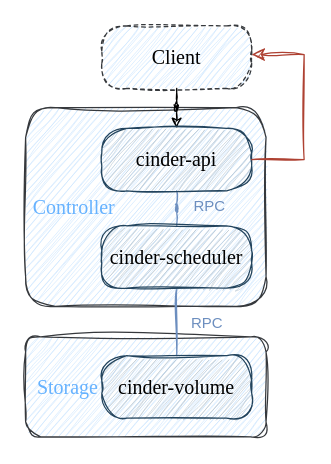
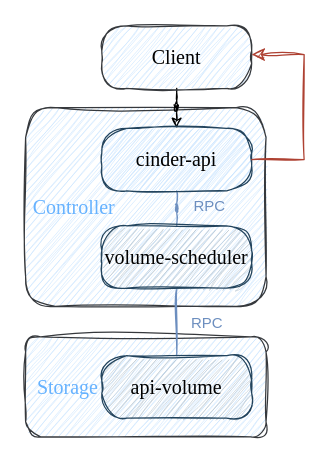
(177, 57) -> (177, 57)
(177, 159) -> (177, 159)
(177, 257) -> (177, 257)
(177, 387) -> (177, 387)
